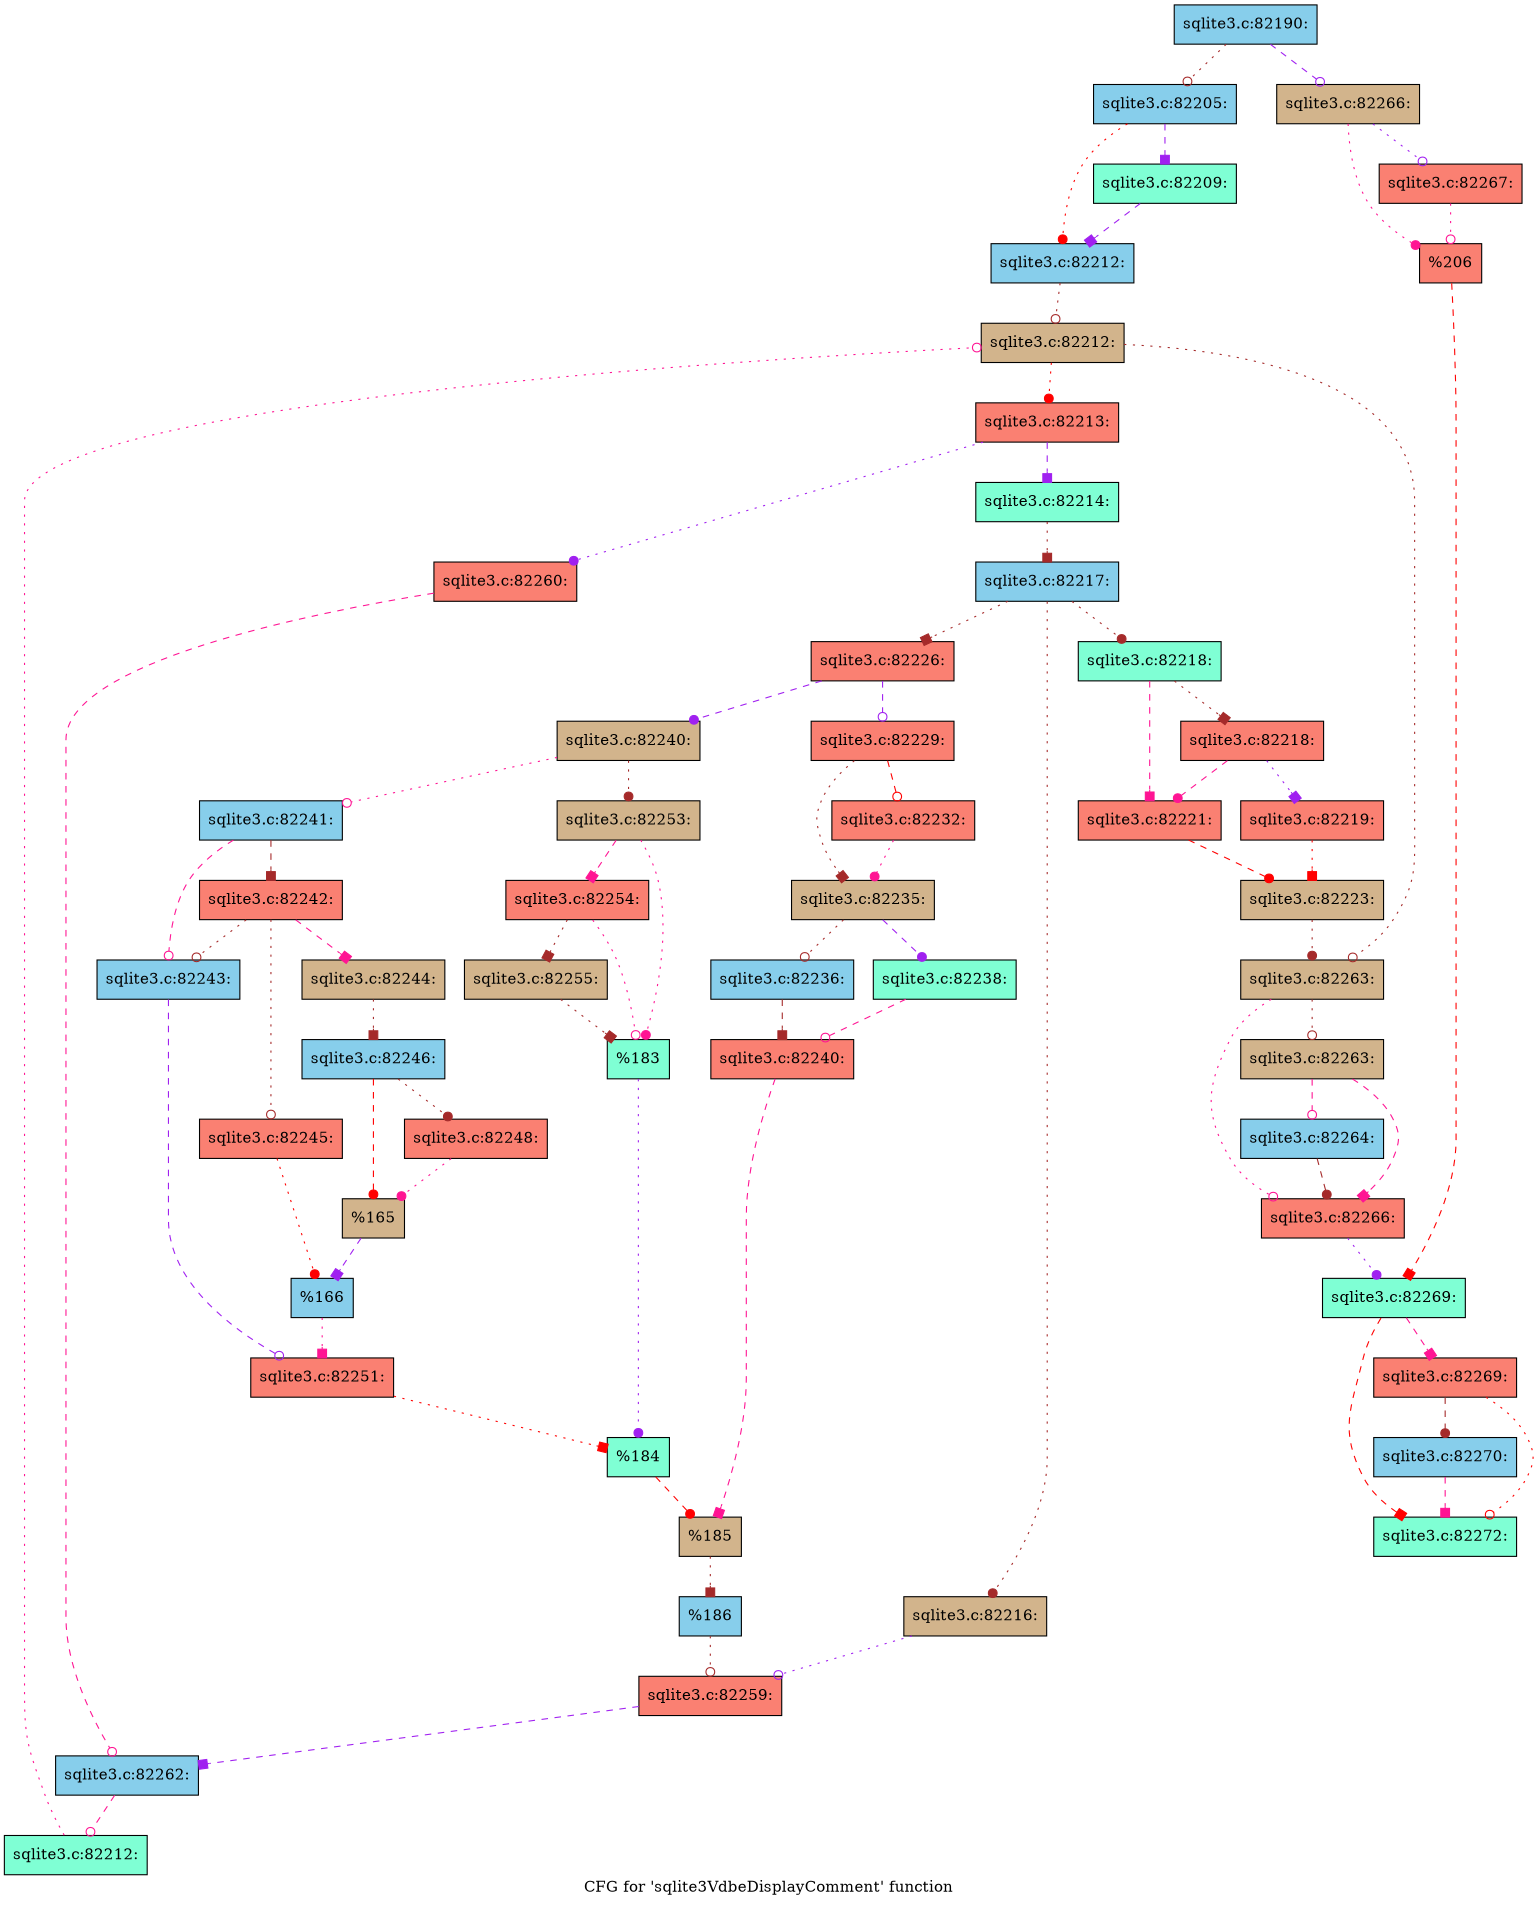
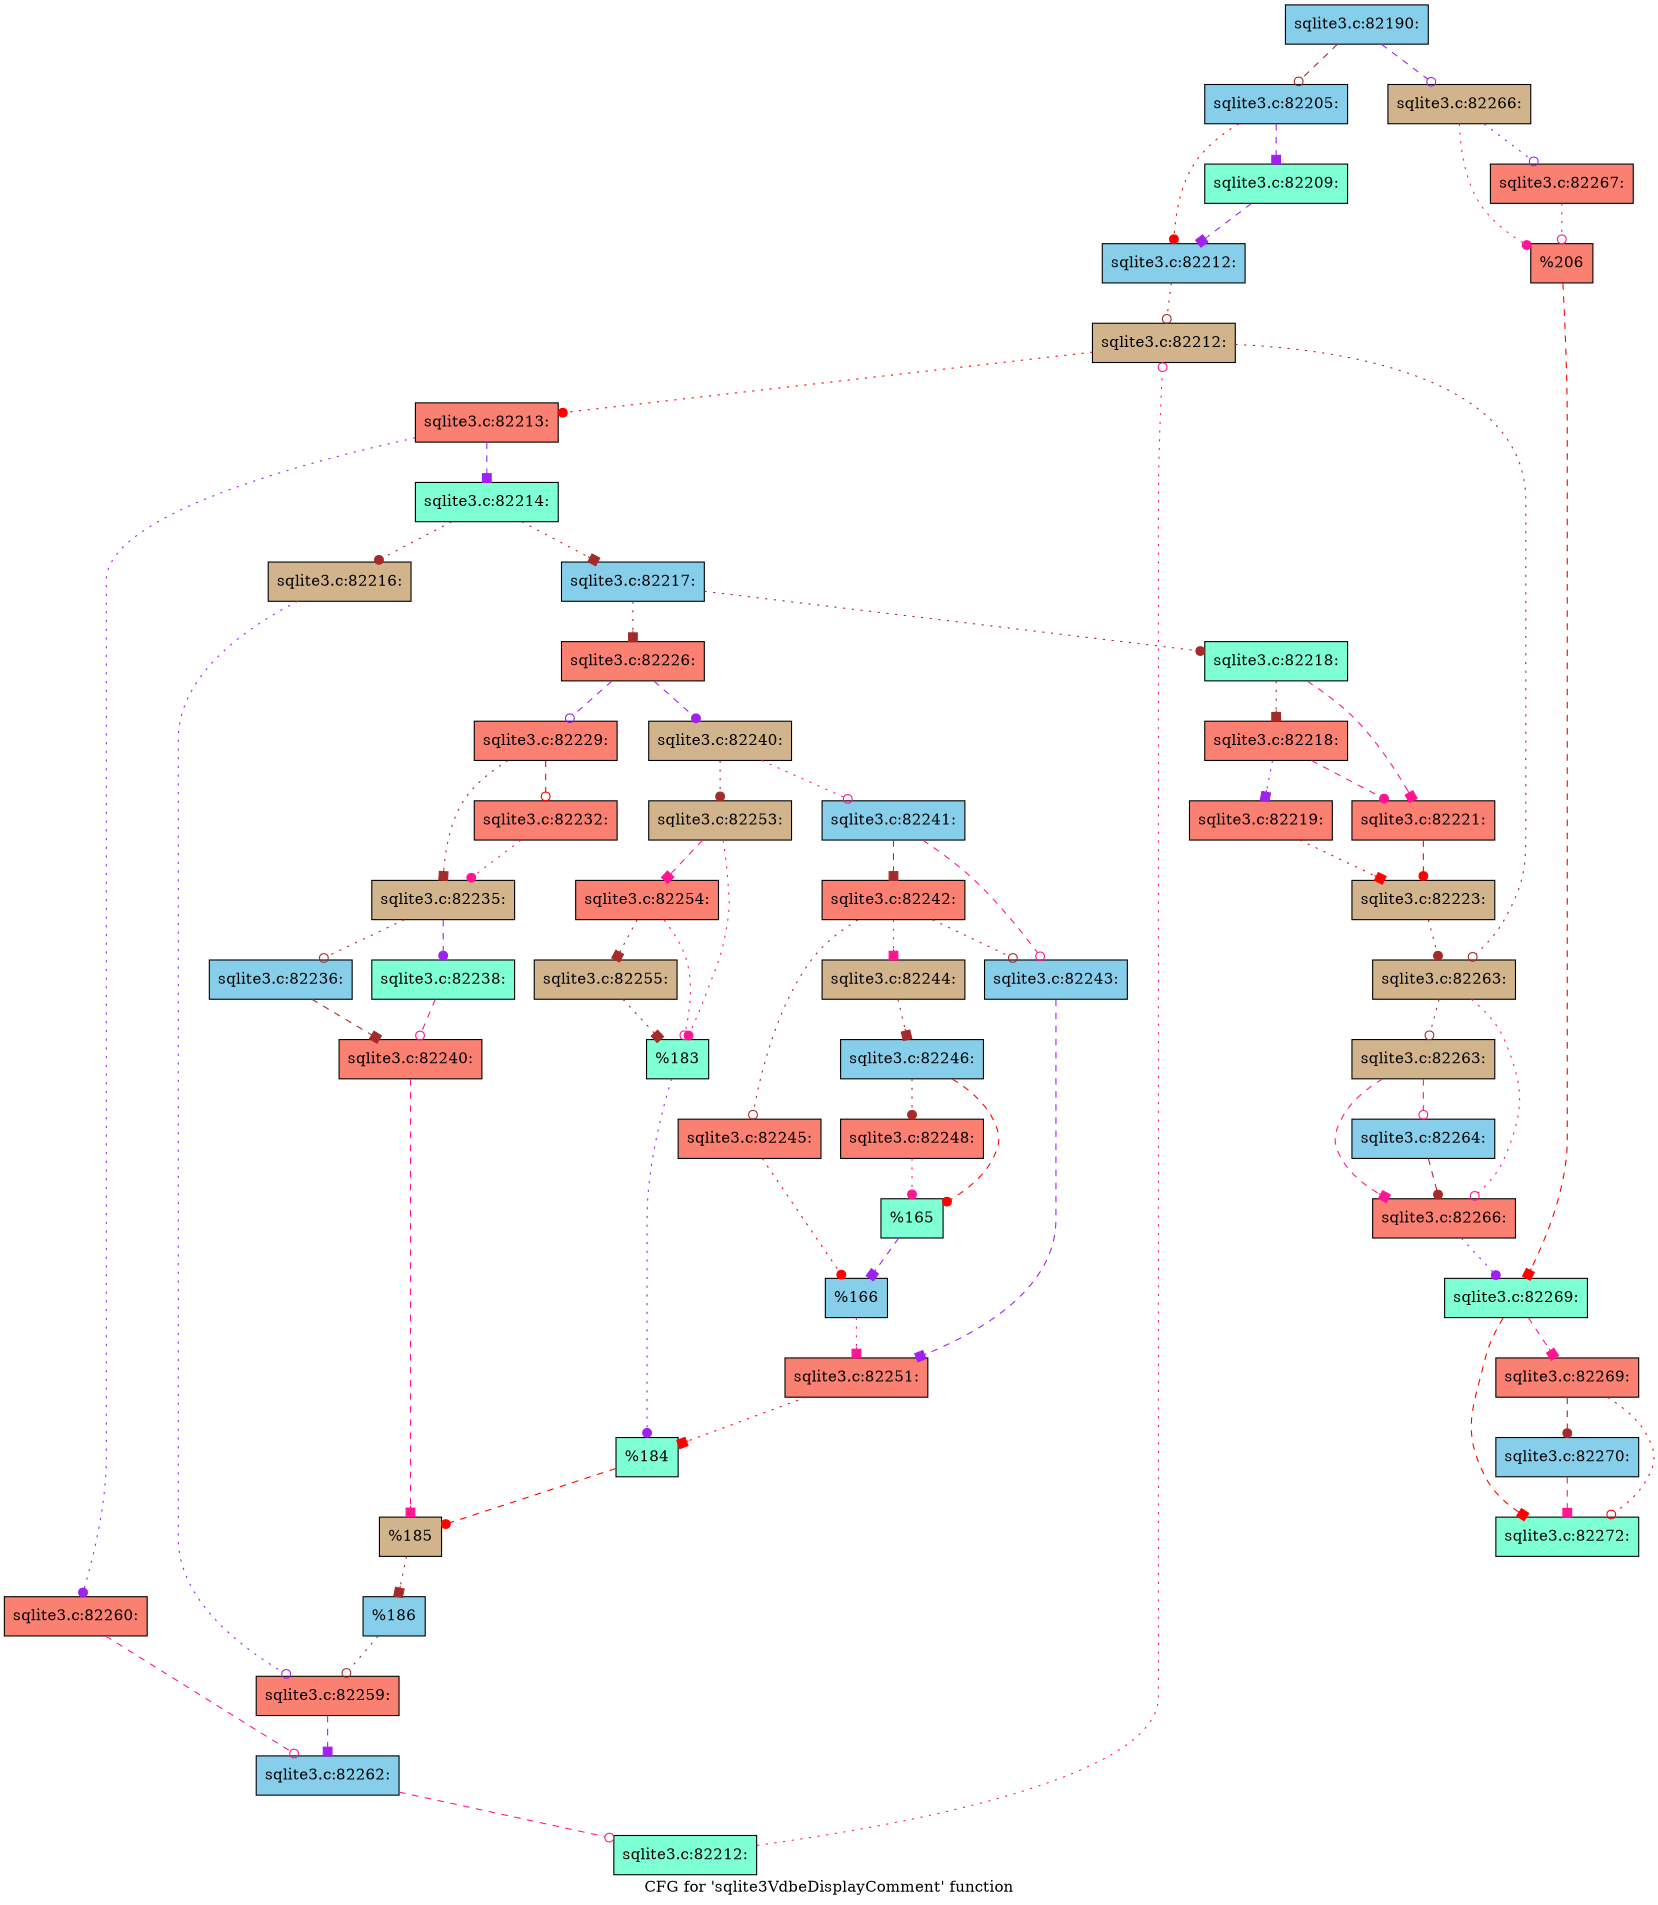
(1208, 61) -> (1320, 61)
(318, 936) -> (893, 934)
(1047, 1102) -> (417, 540)
(168, 1199) -> (1056, 1208)
(373, 1218) -> (912, 1218)
